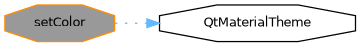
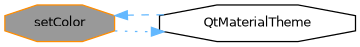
none -> (146, 15)
